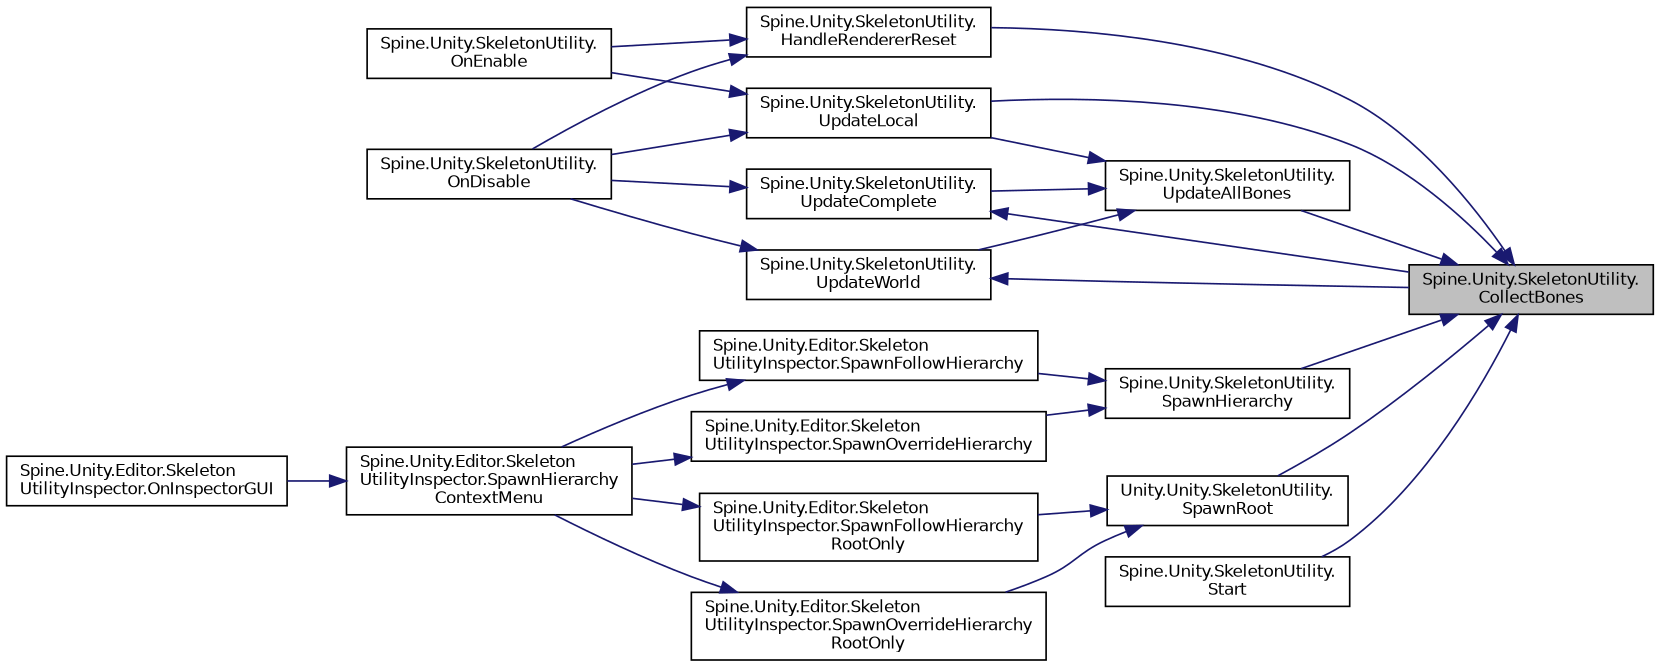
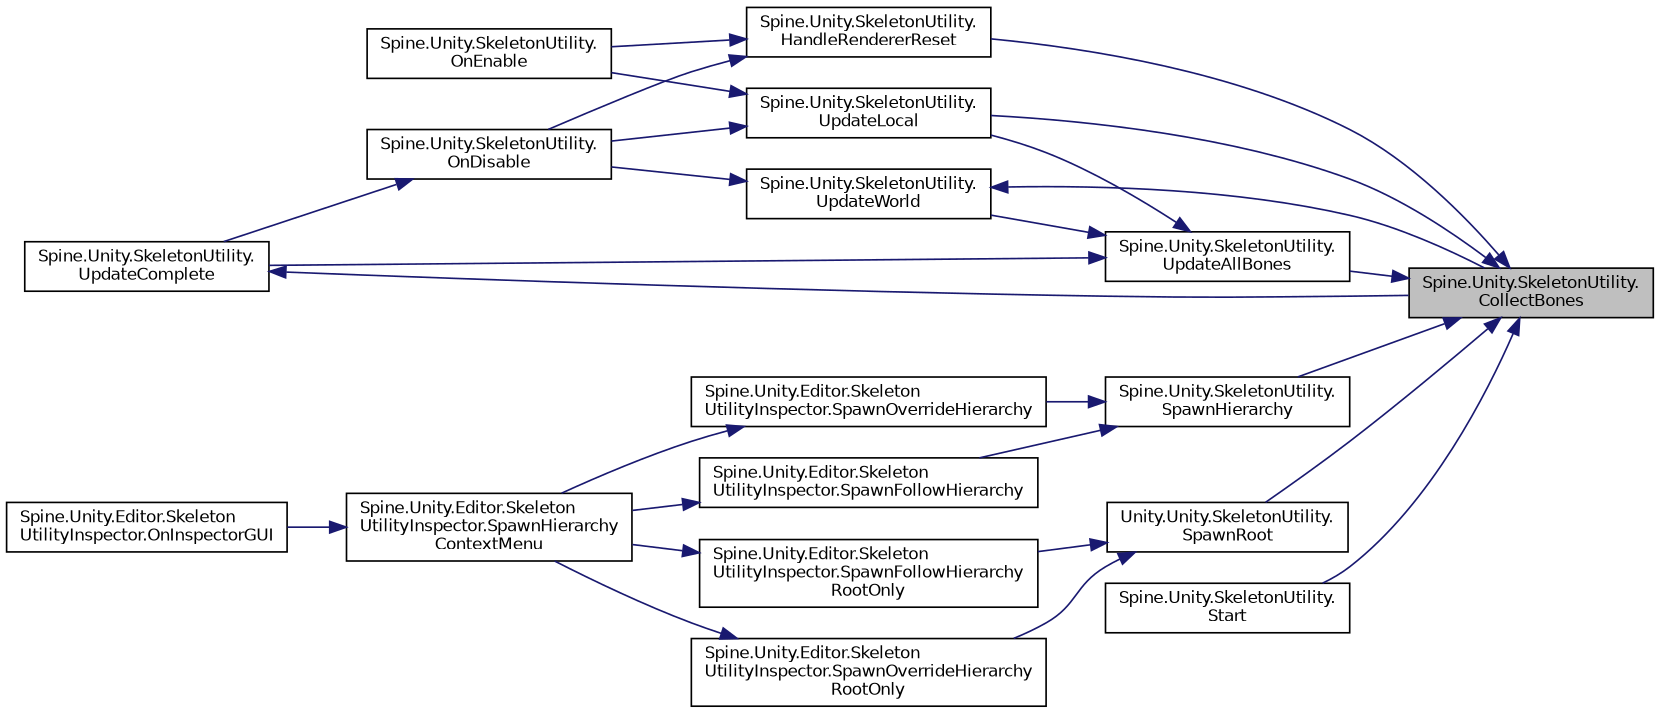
(670, 184) -> (310, 213)
